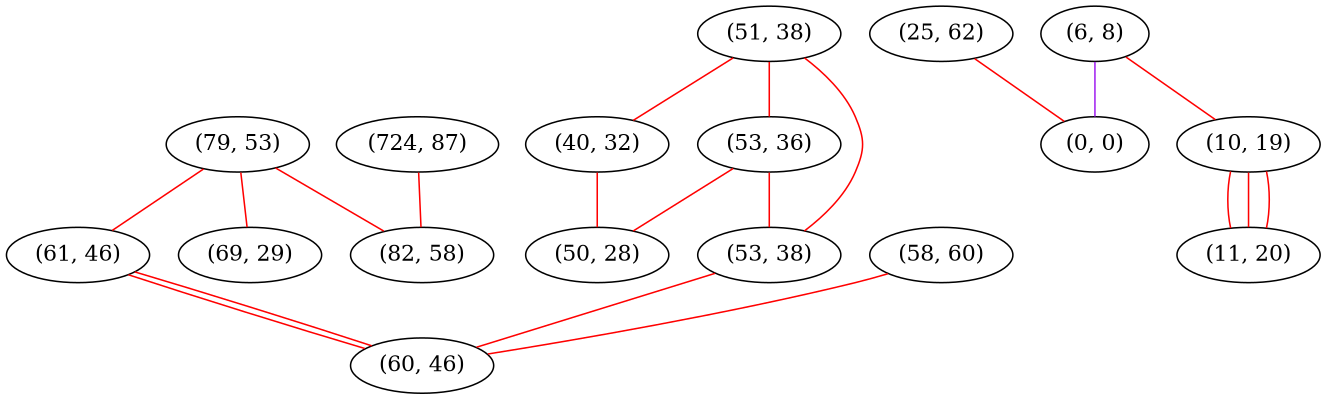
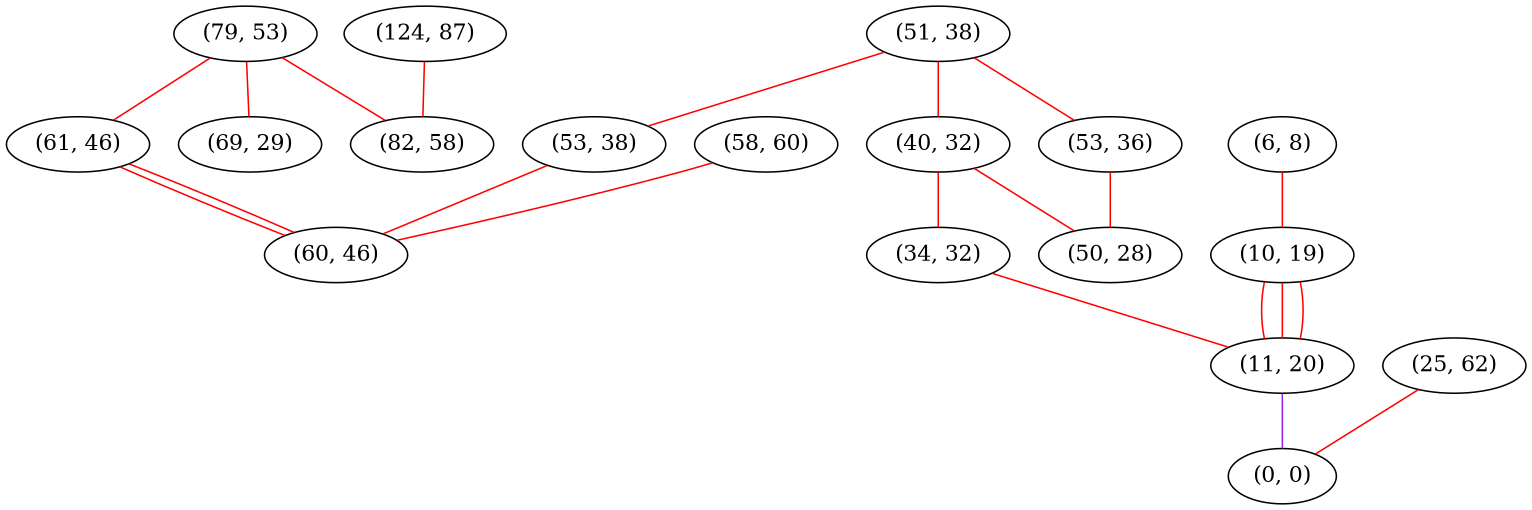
(1095, 89) -> (1282, 421)
(418, 144) -> (425, 34)
(769, 200) -> none
none -> (938, 255)
